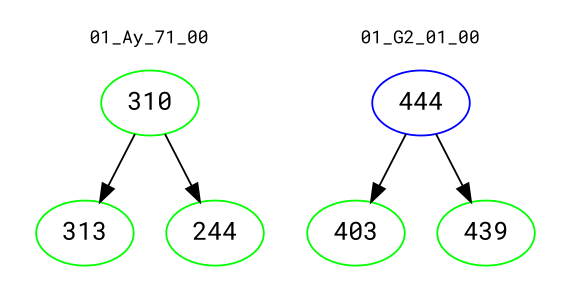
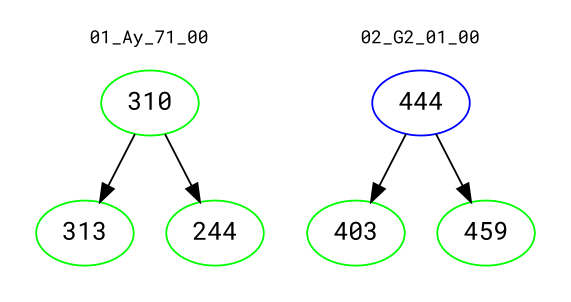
(421, 39) -> (421, 39)
(486, 233) -> (486, 233)
